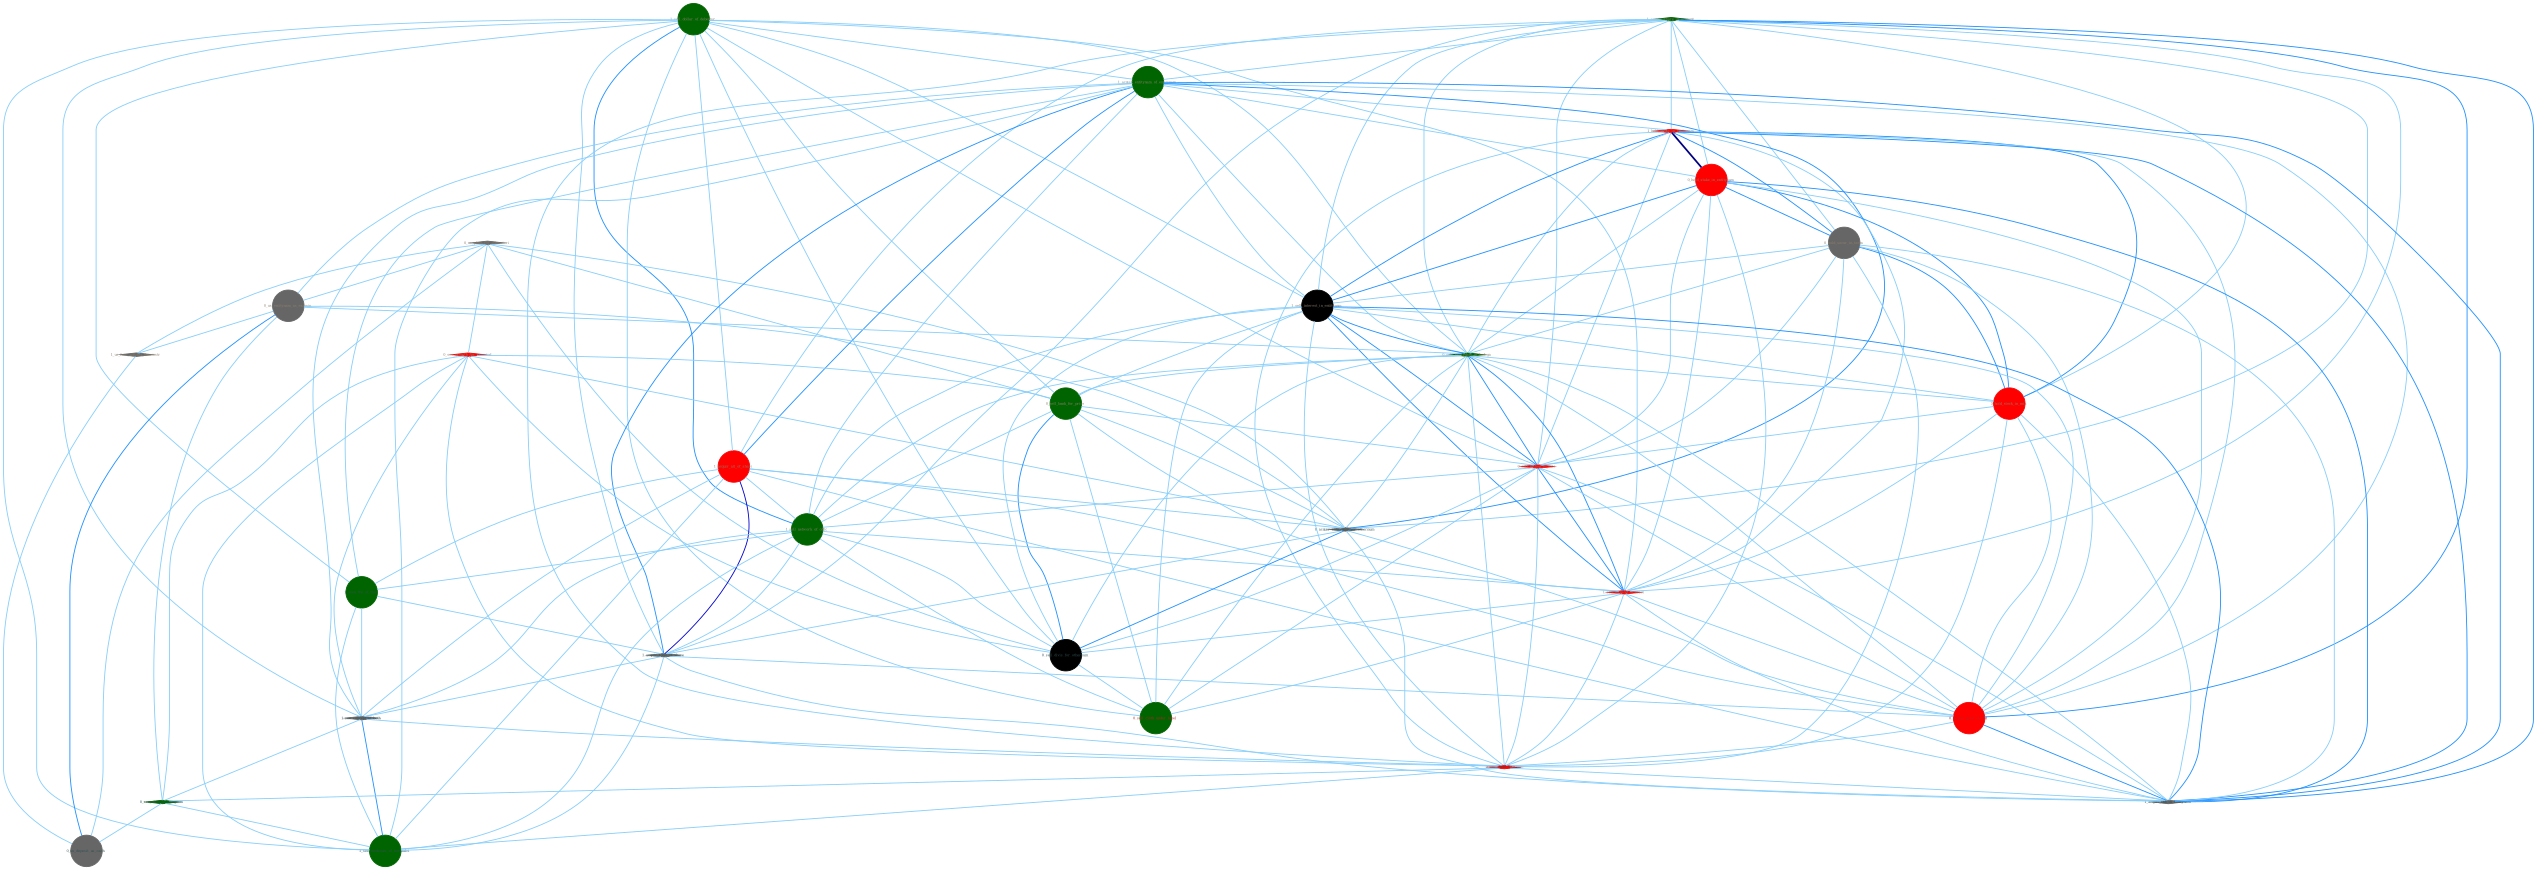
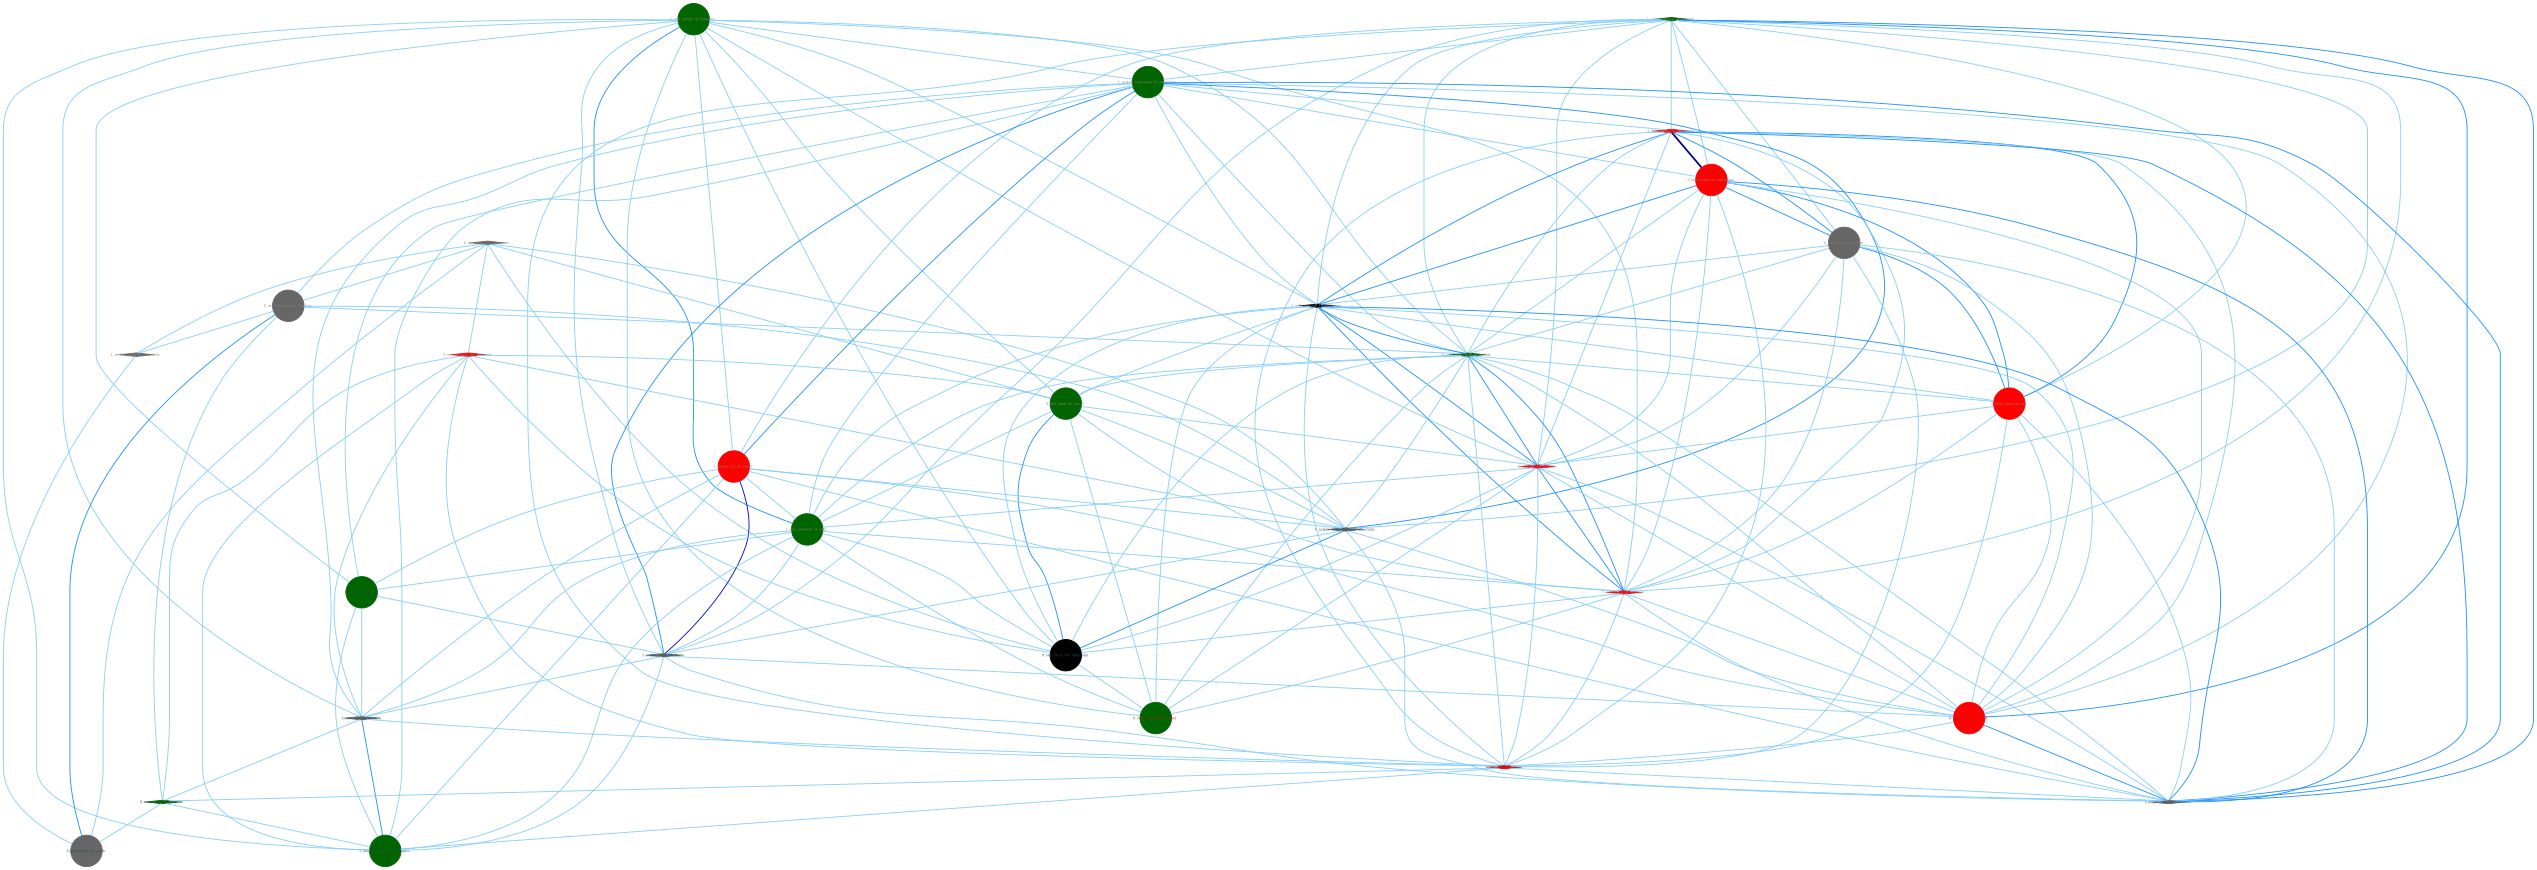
(1317, 306) -> (1317, 306)
